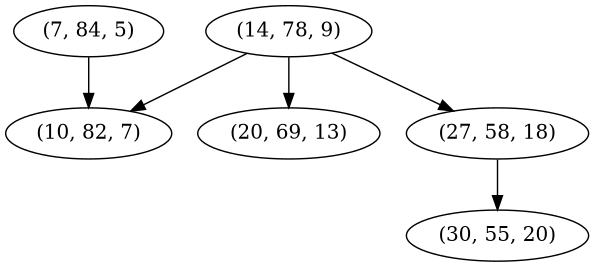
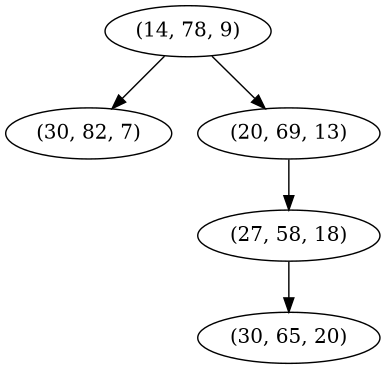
(89, 31) -> none
(386, 79) -> (289, 178)
(89, 133) -> (89, 133)
(498, 236) -> (289, 338)
